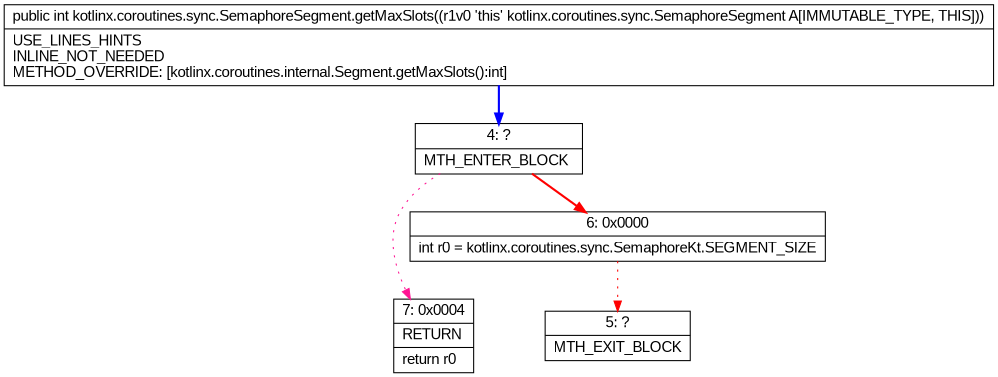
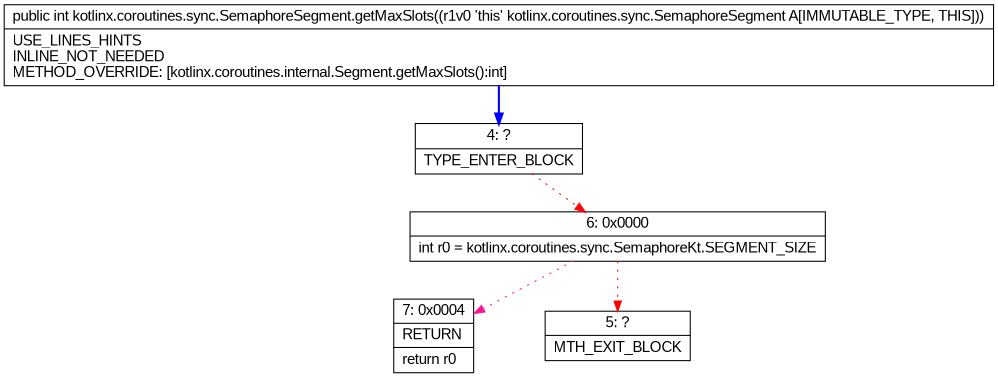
(496, 161) -> (499, 161)
(554, 190) -> (554, 190)
(395, 223) -> (529, 285)
